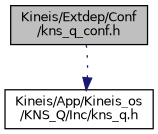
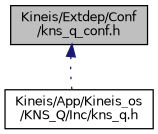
(87, 61) -> (71, 73)
